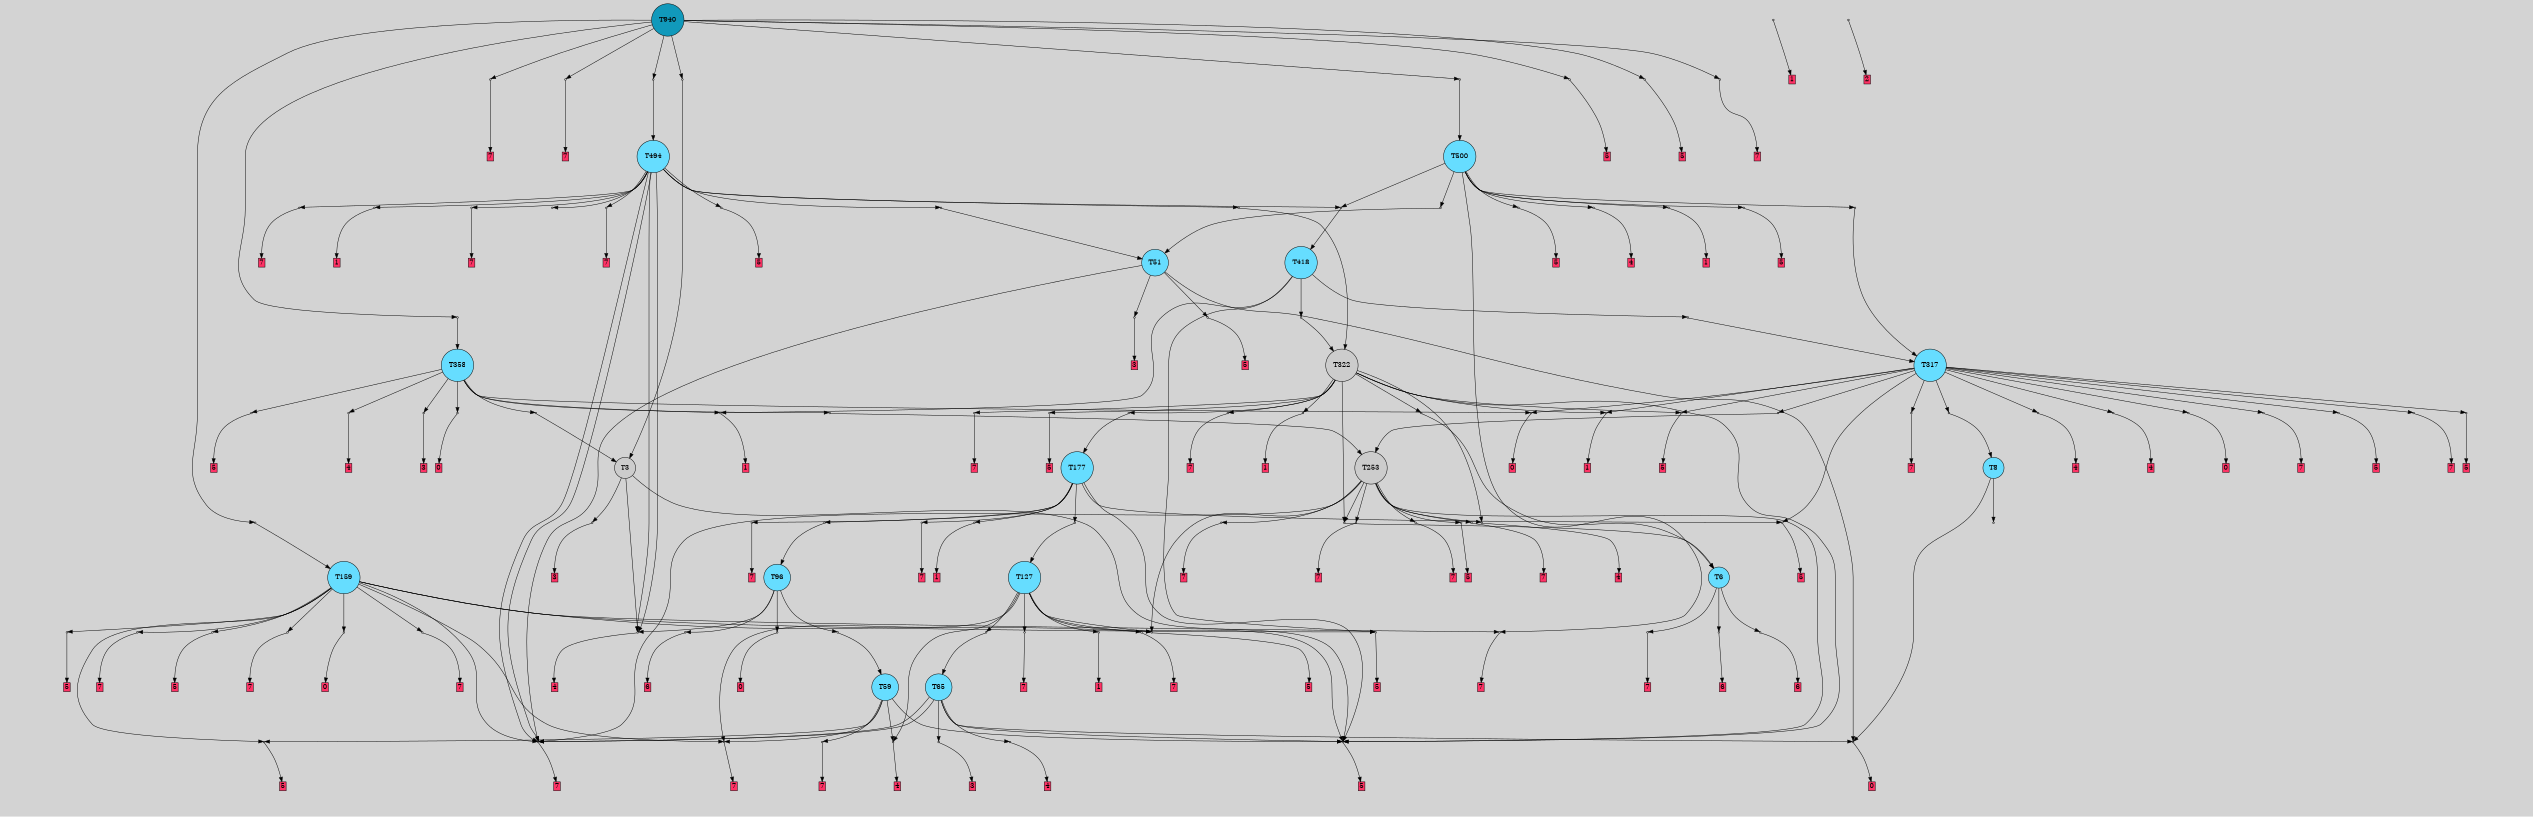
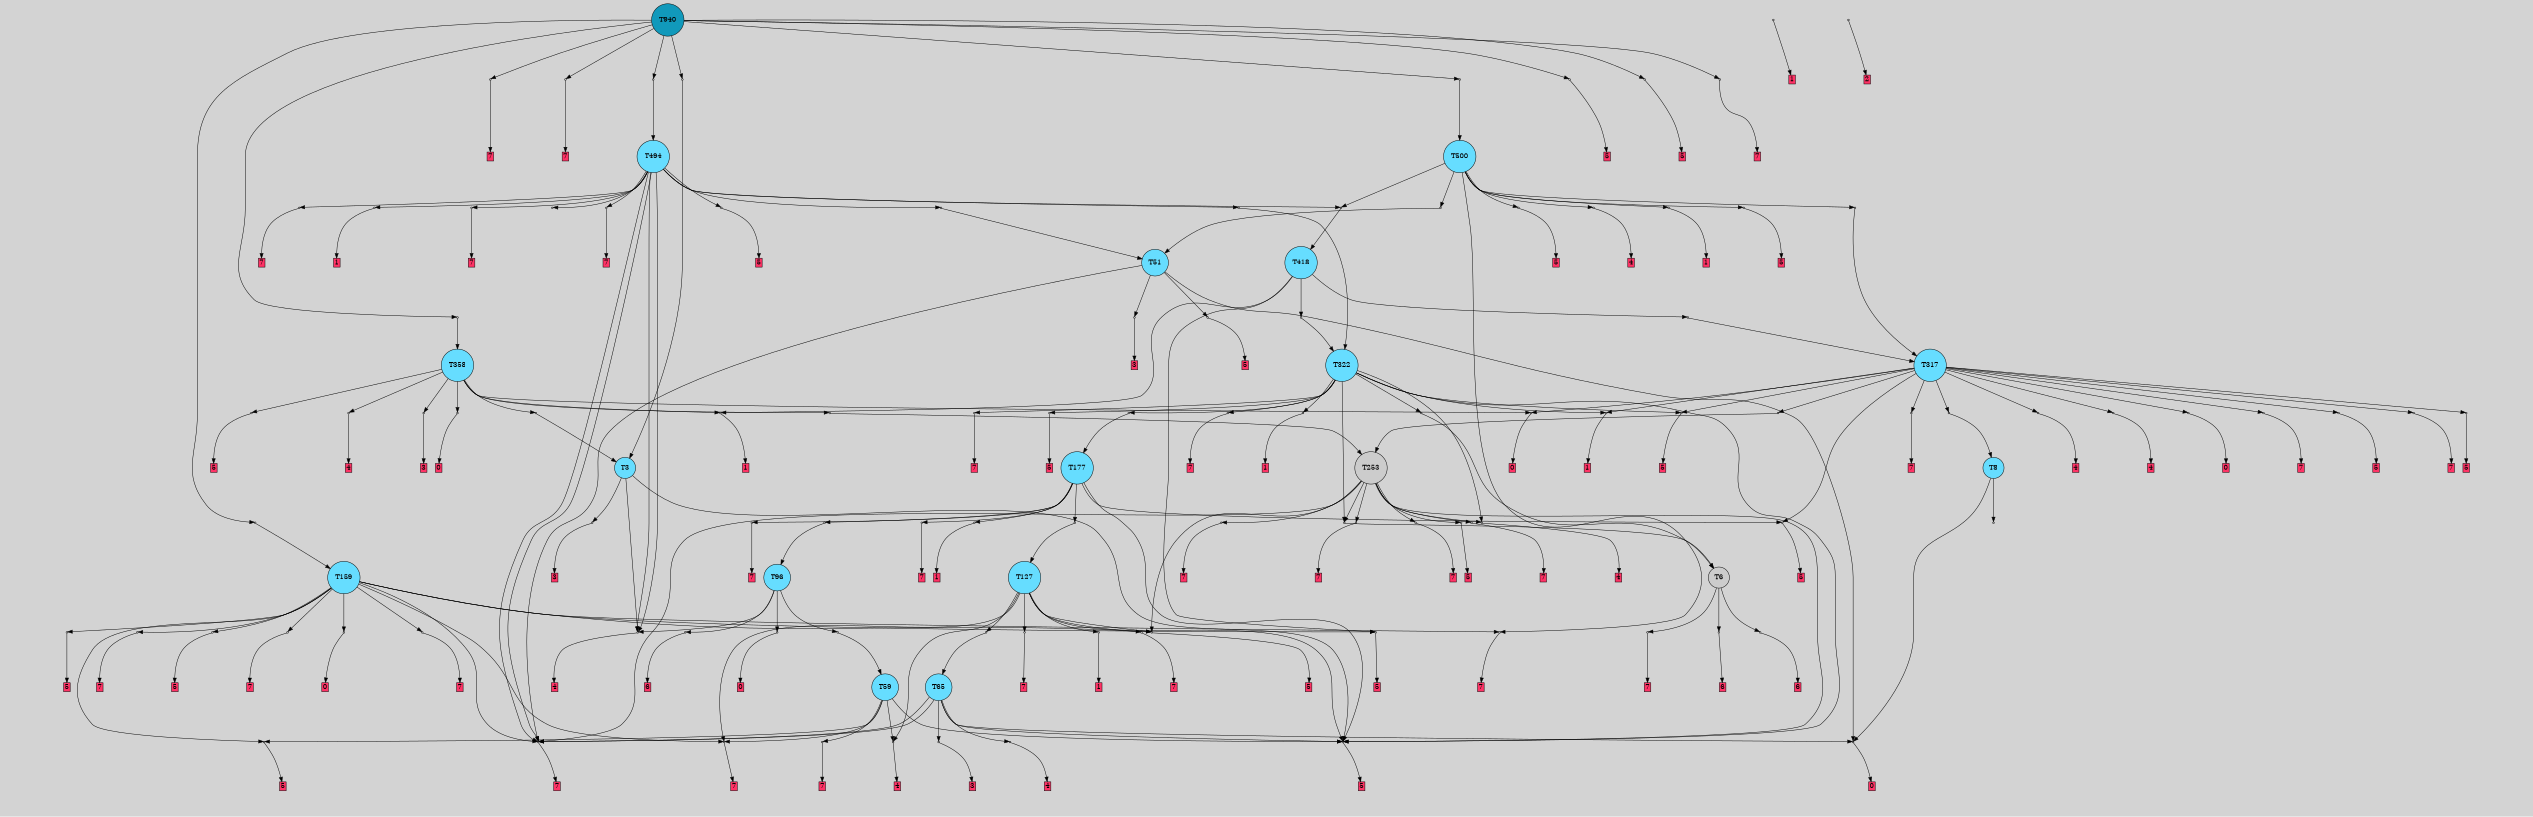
(1342, 365) -> (1342, 365)
(625, 468) -> (625, 468)
(1719, 578) -> (1719, 578)
